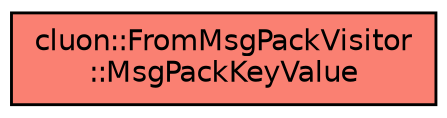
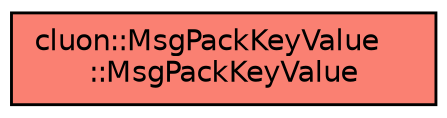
(224, 59) -> (224, 59)
